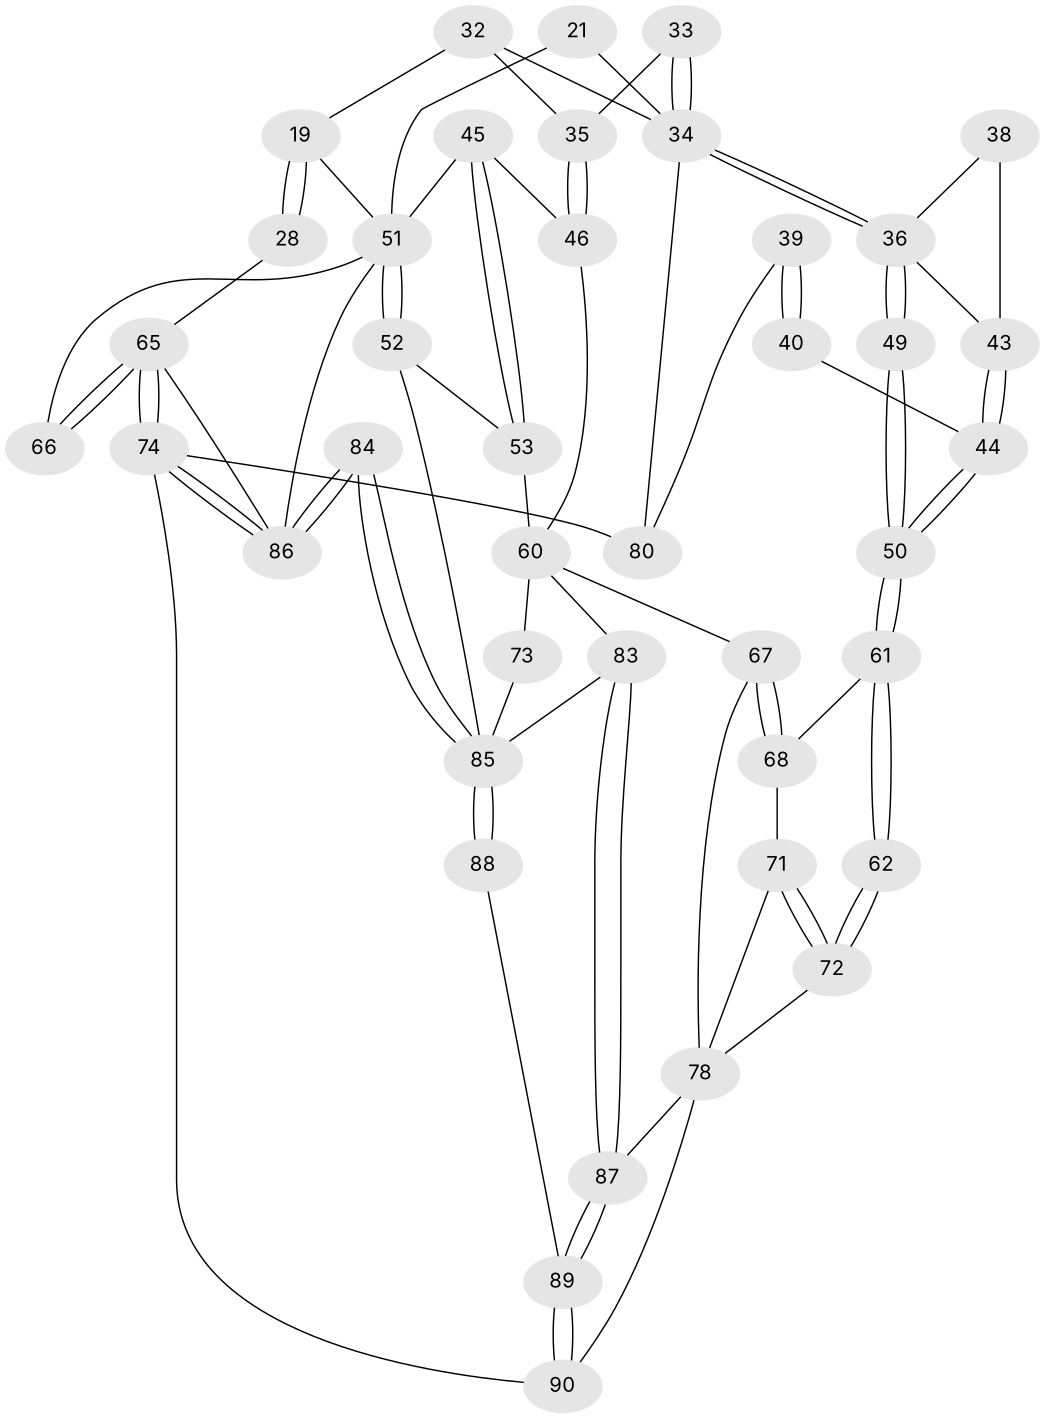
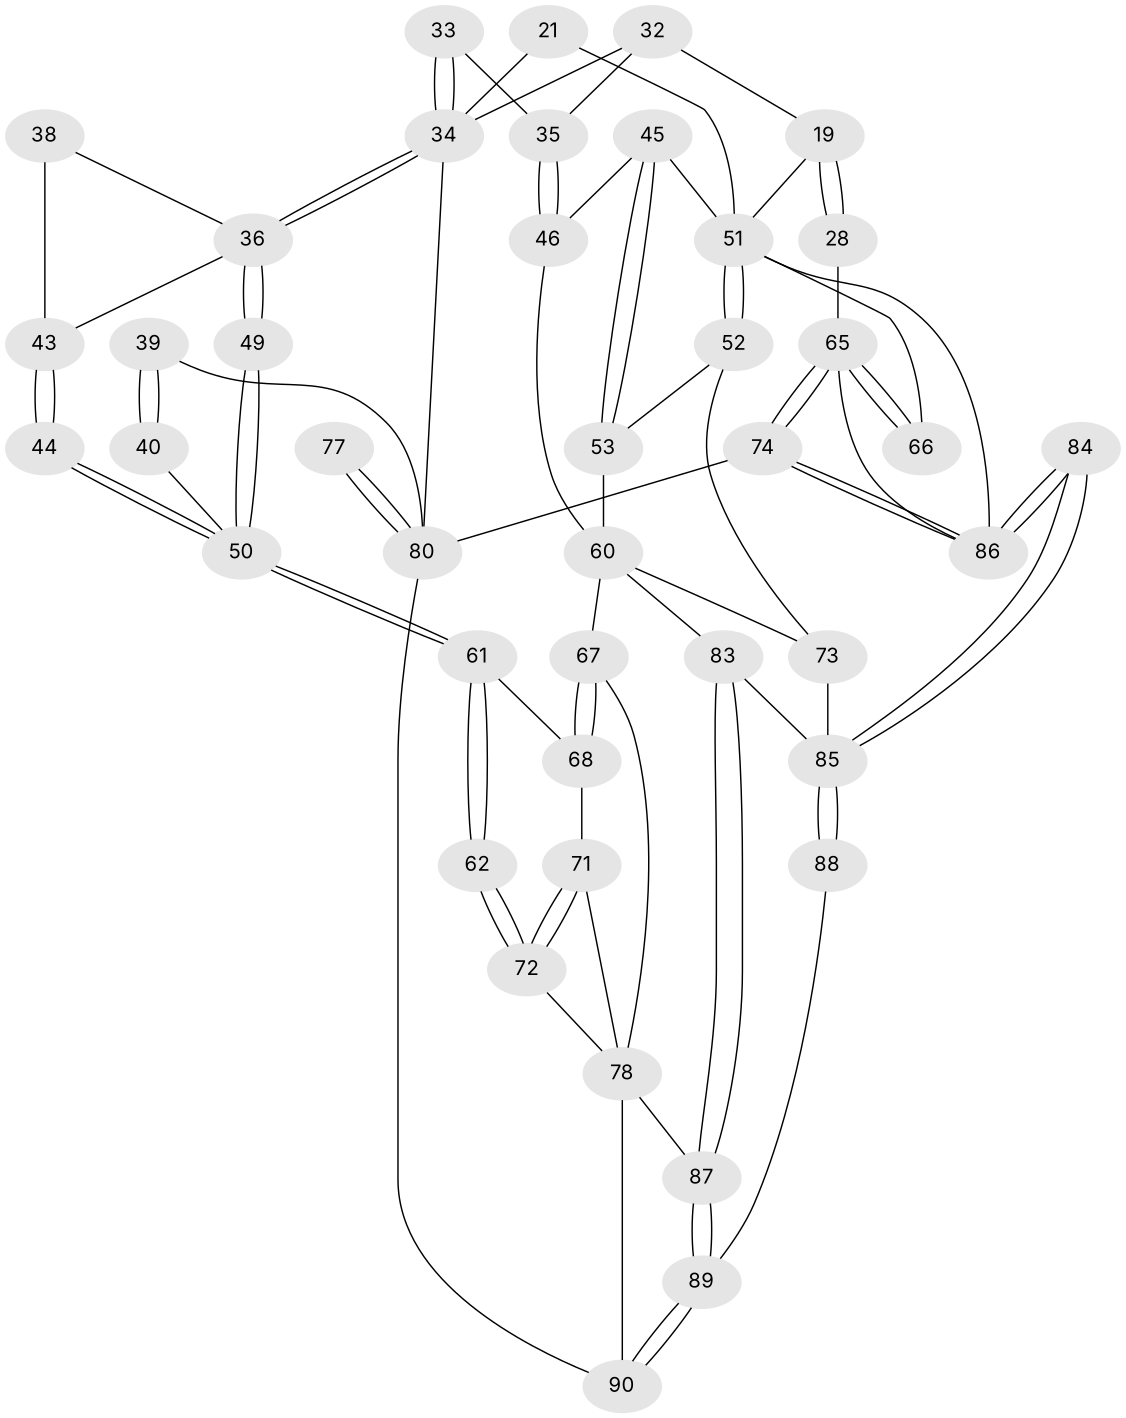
(876, 389) -> (195, 501)
none -> (334, 449)
(445, 552) -> (725, 512)
(177, 1045) -> (398, 1022)
